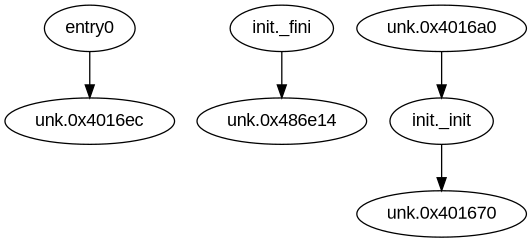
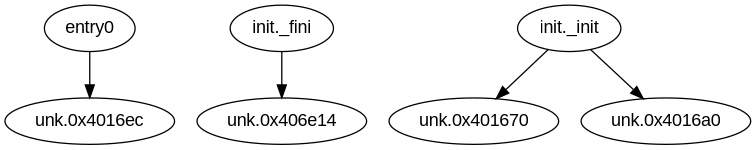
(442, 68) -> (612, 70)
(282, 121) -> (282, 121)
